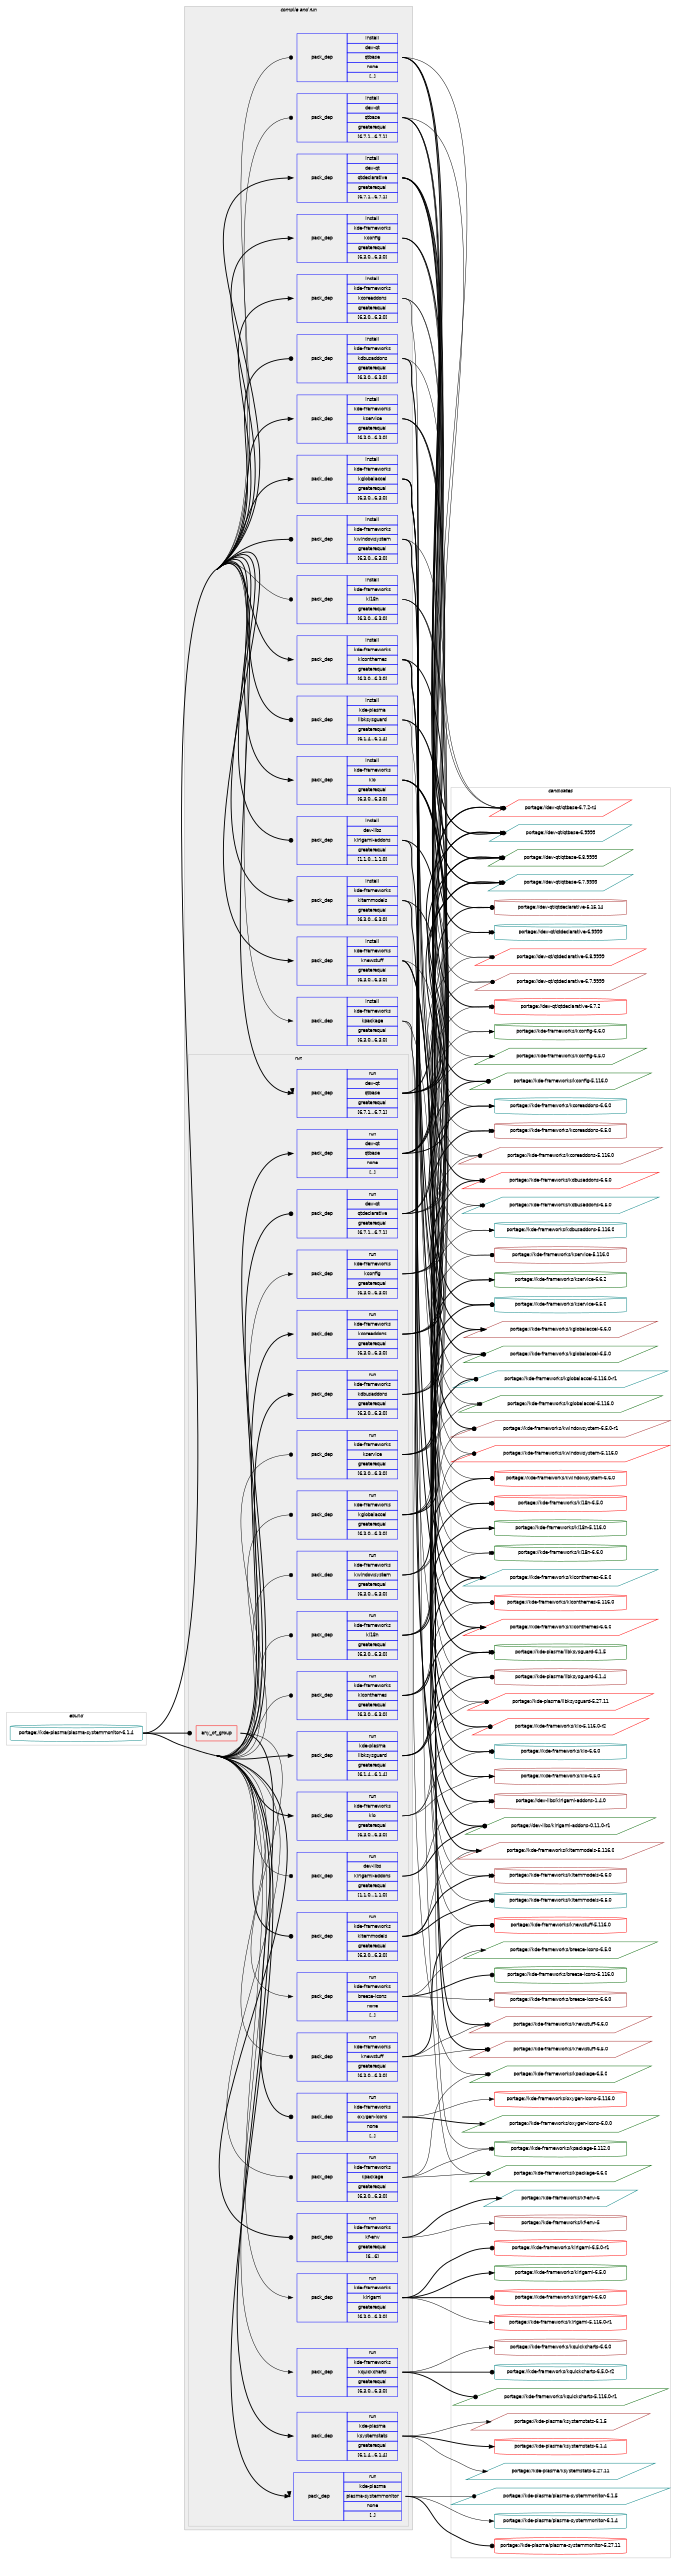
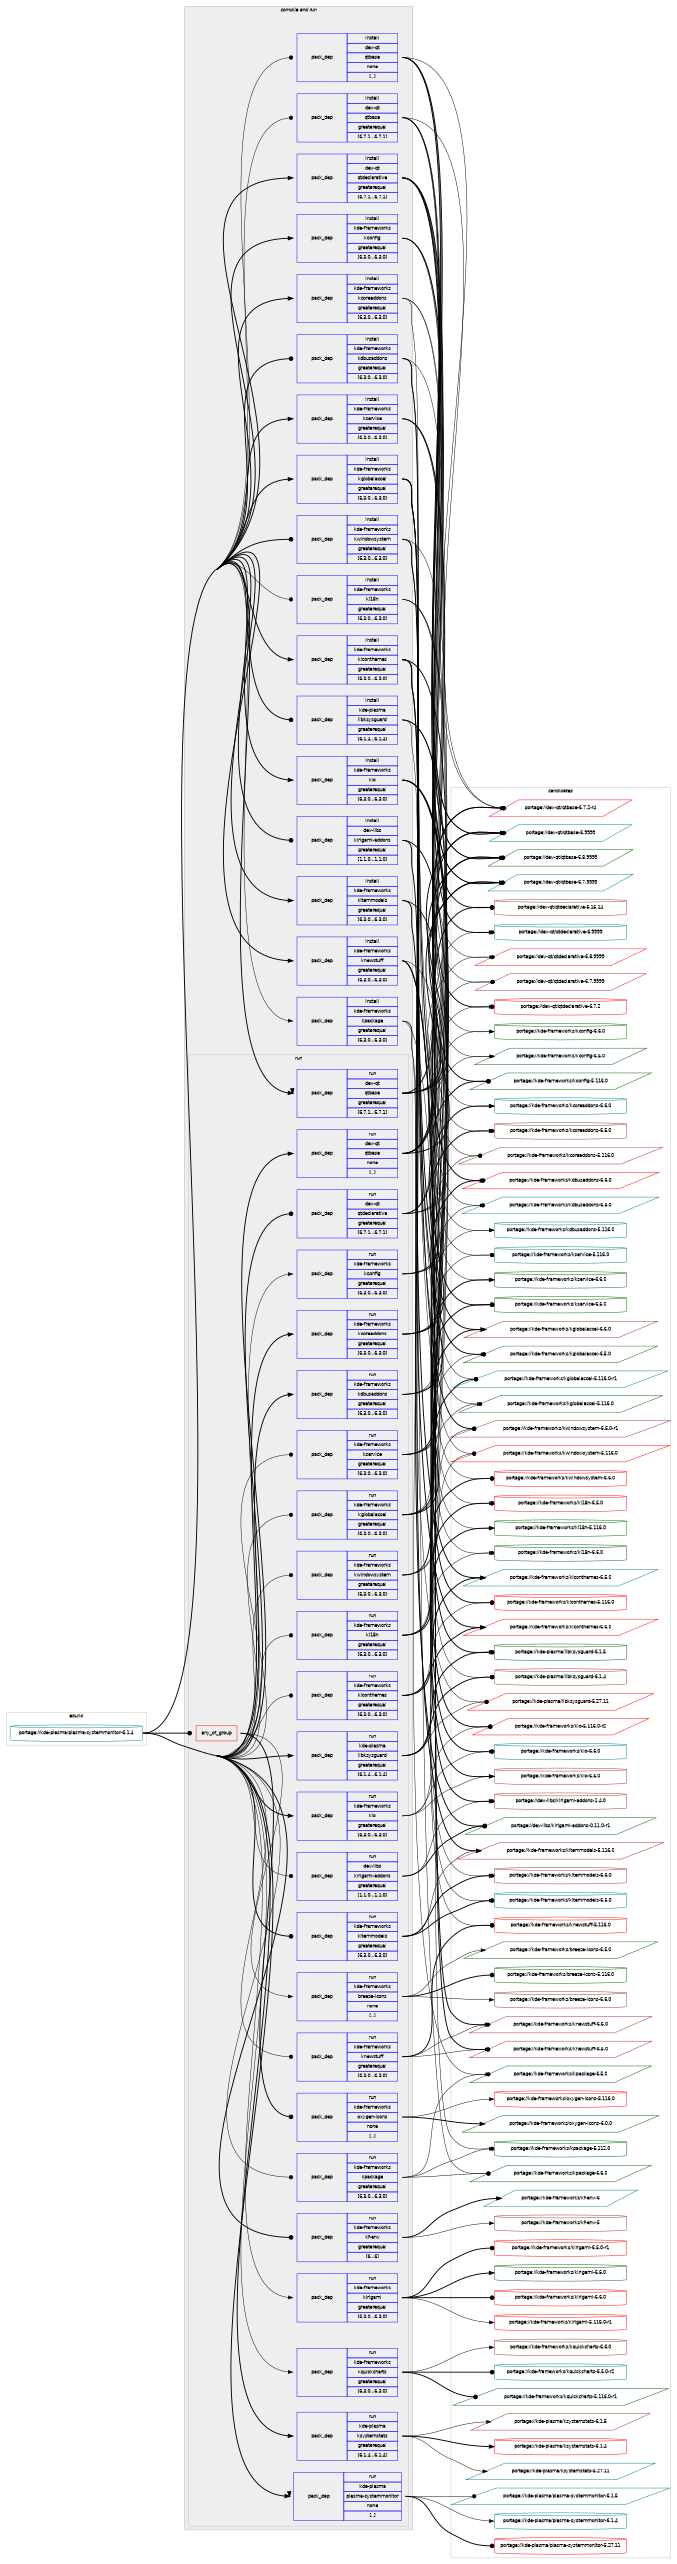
(561, 1255) -> (561, 1255)
(561, 1280) -> (561, 1280)
(561, 1305) -> (561, 1305)
